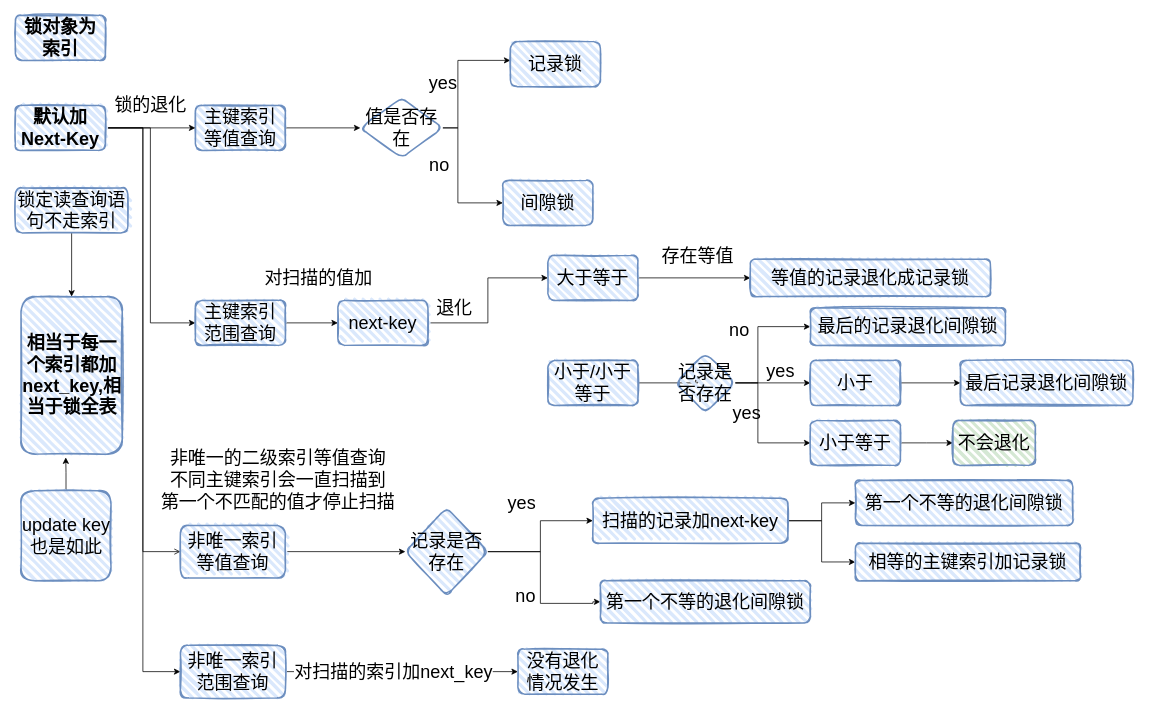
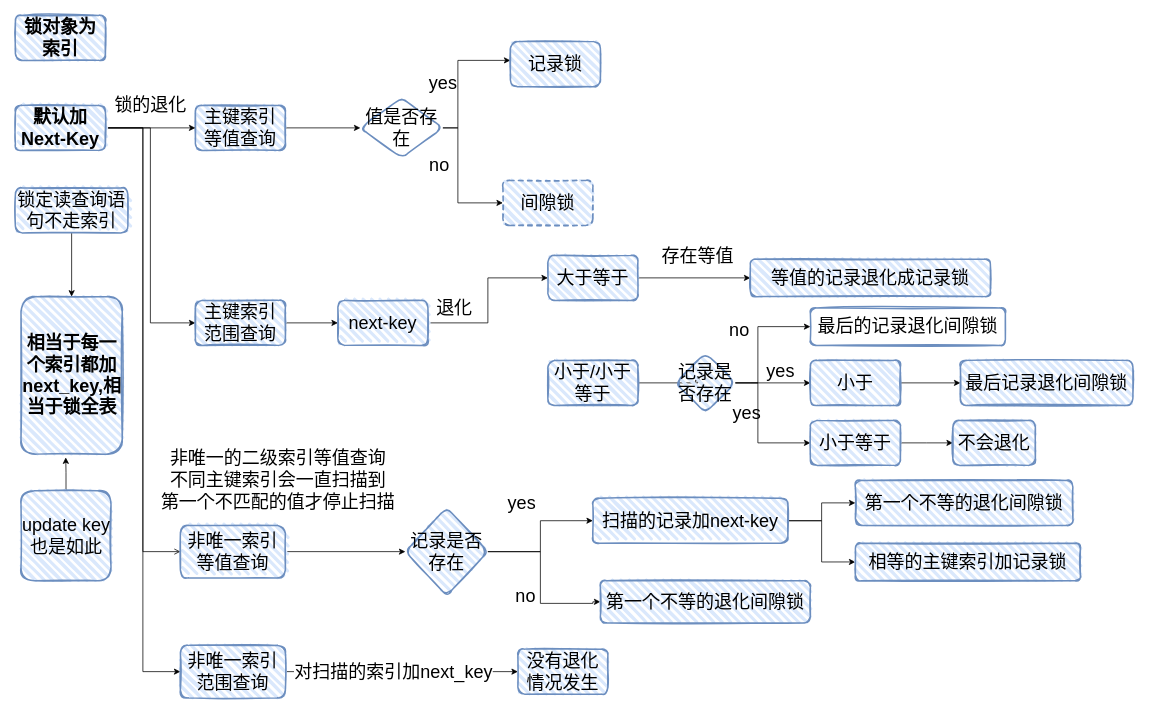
(548, 203) -> (548, 203)
(318, 278) -> none
(908, 327) -> (908, 327)
(994, 443) -> (994, 443)
